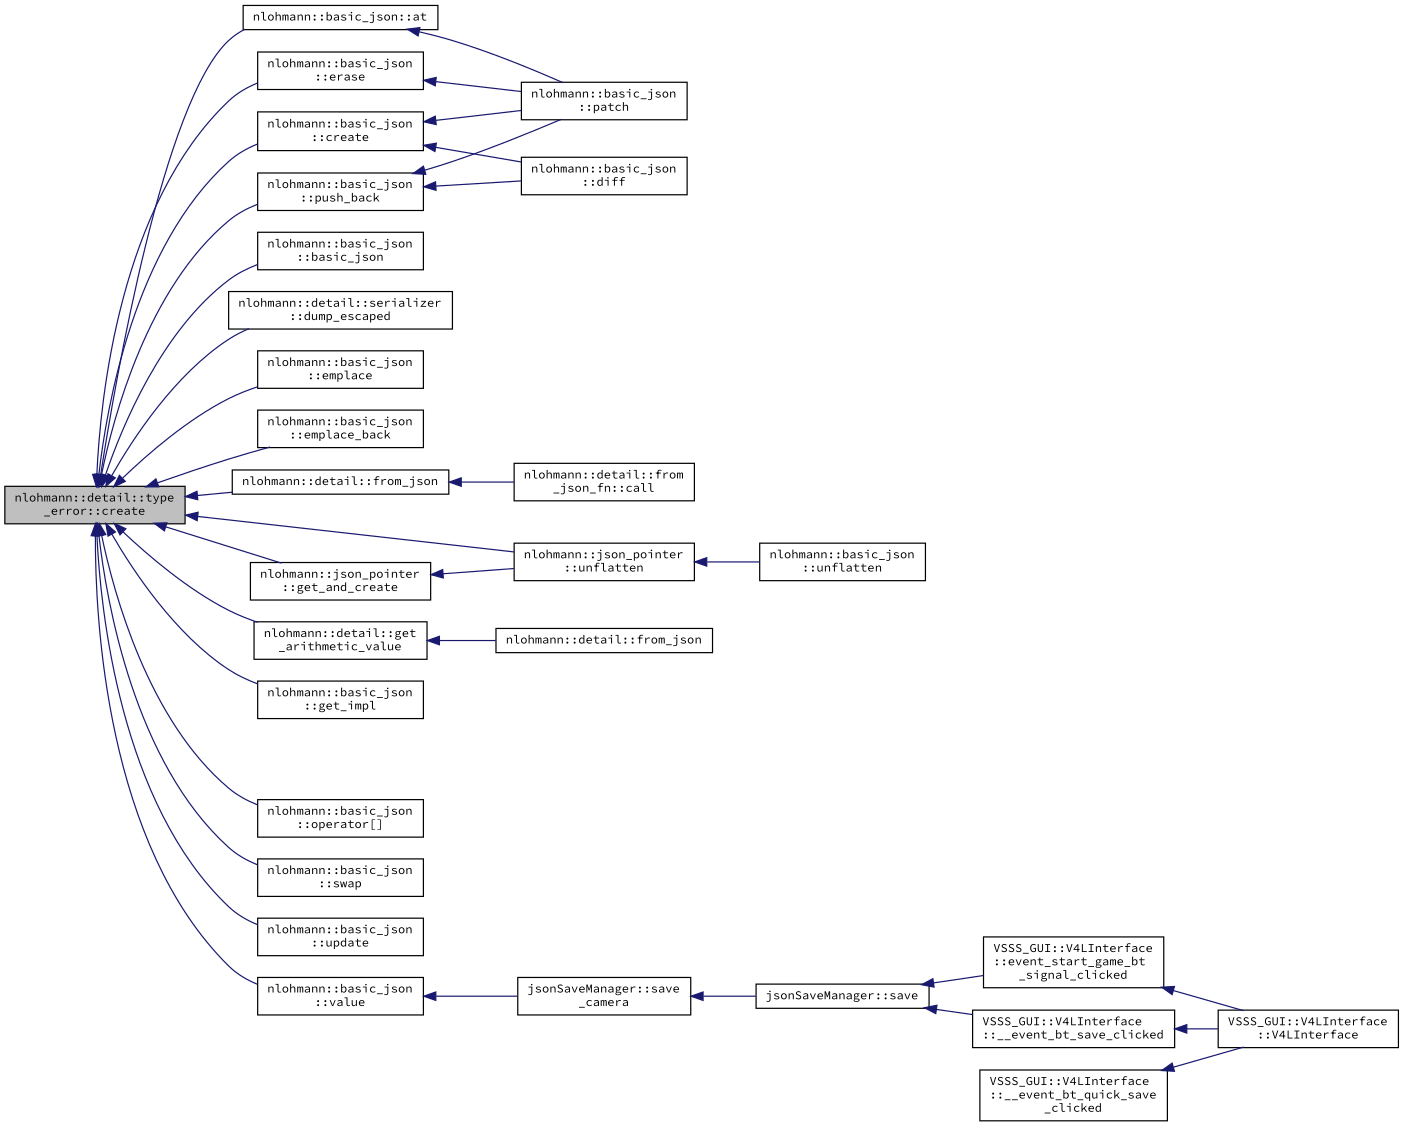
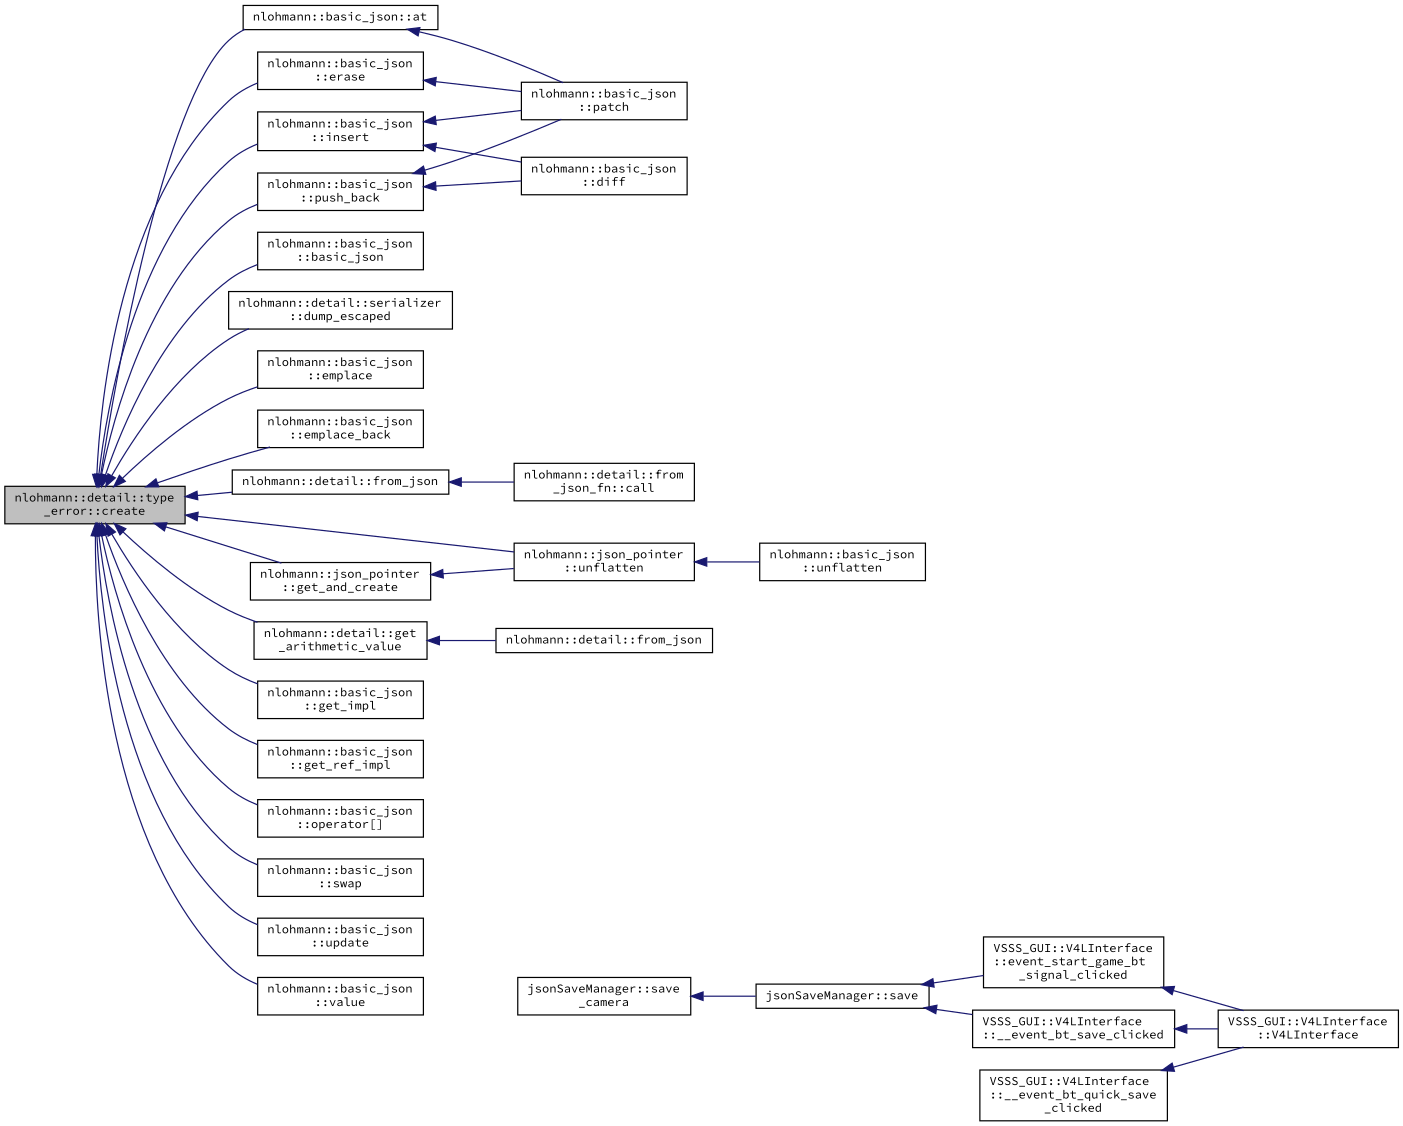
(341, 131) -> (341, 131)
none -> (341, 759)
(477, 996) -> none
